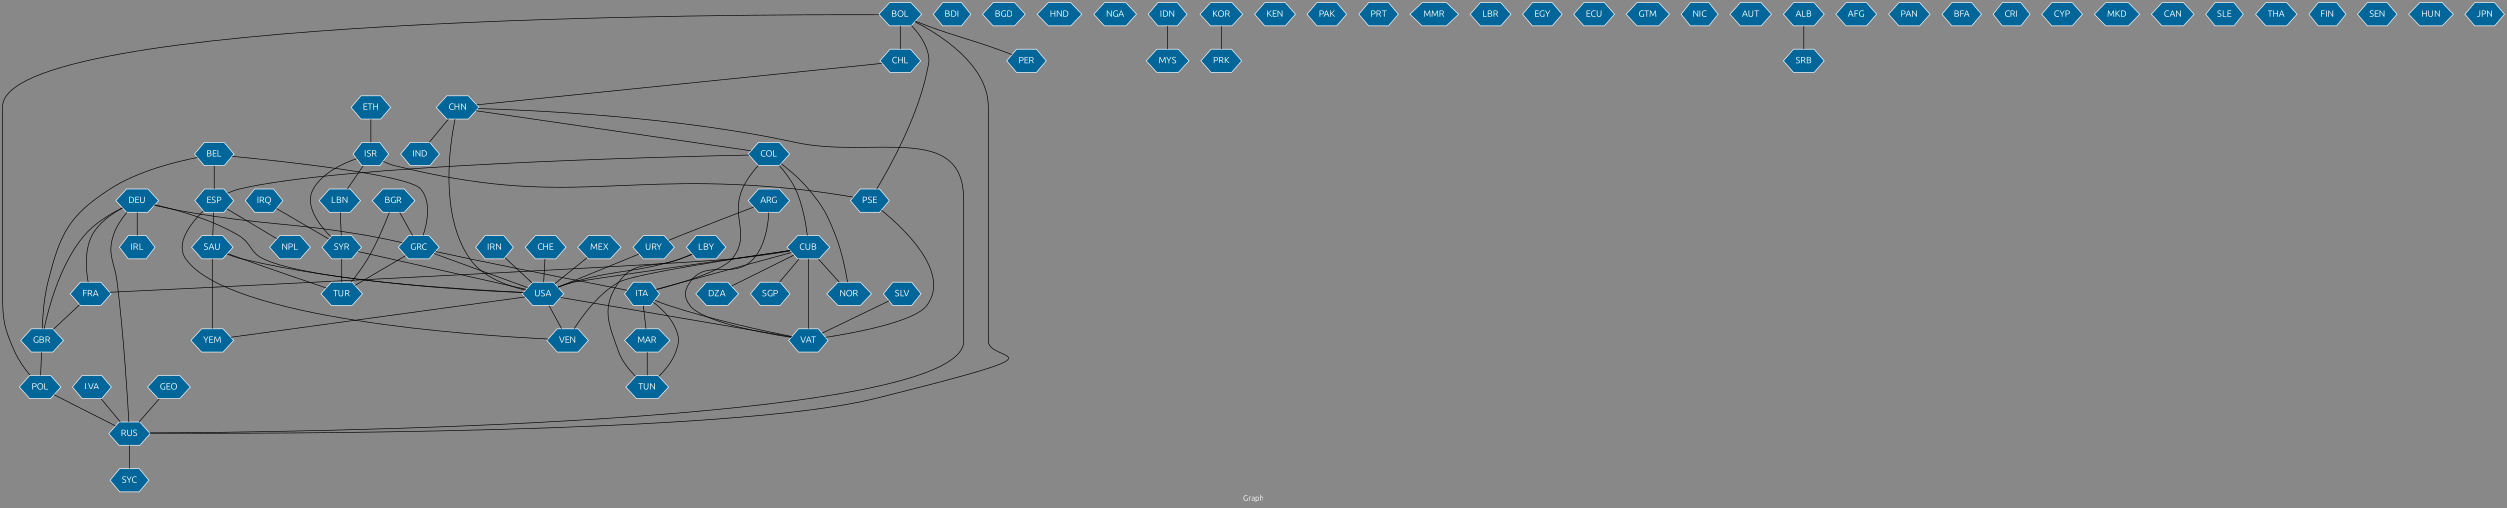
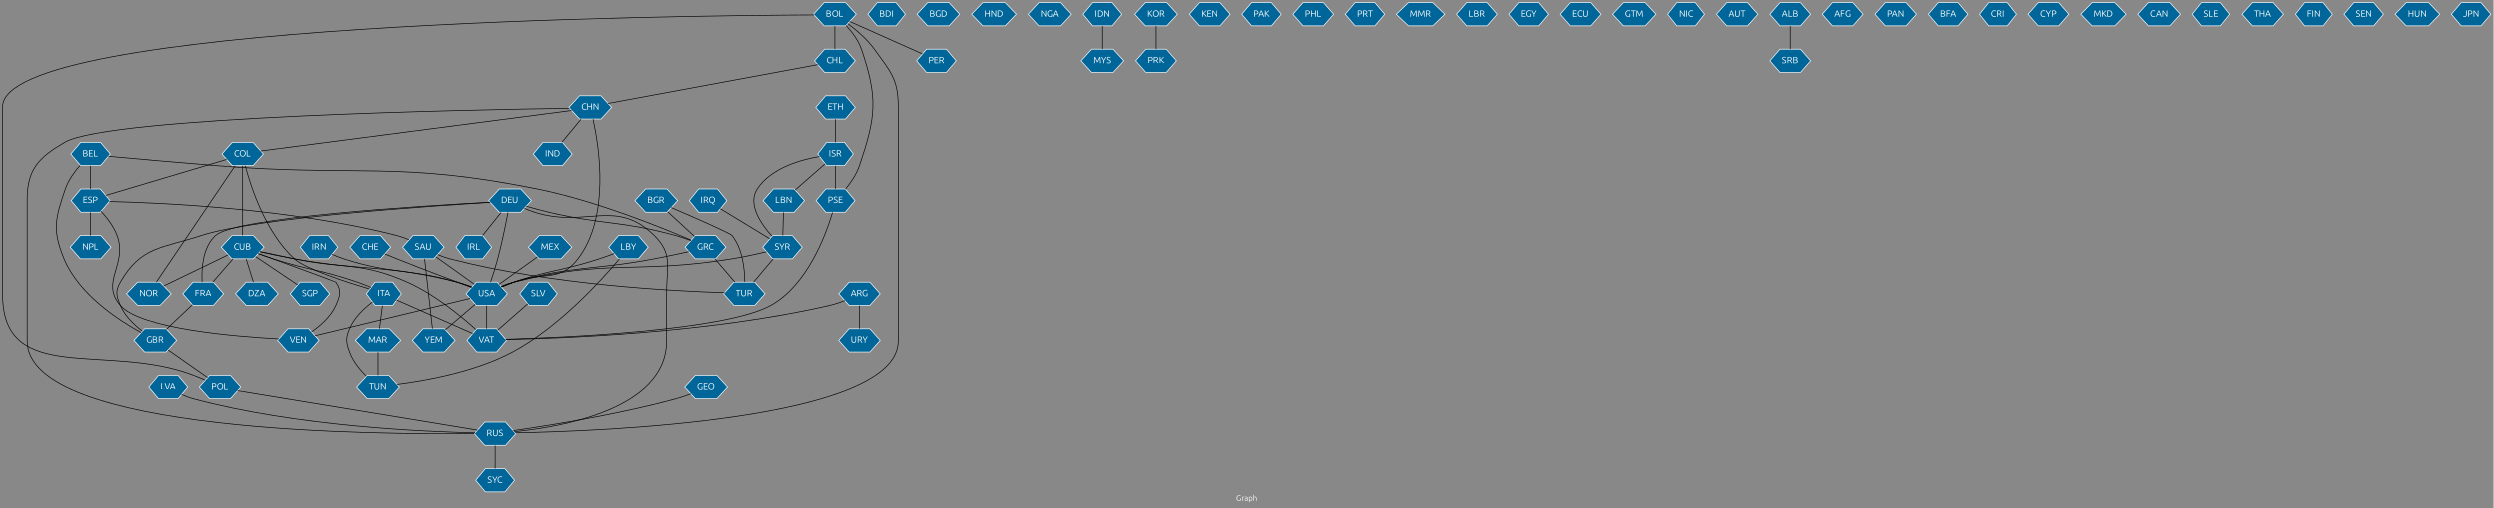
none -> (1313, 14)
(596, 271) -> none
(550, 275) -> none
